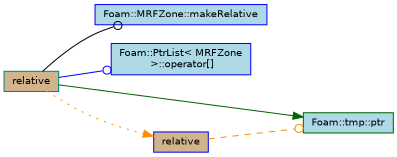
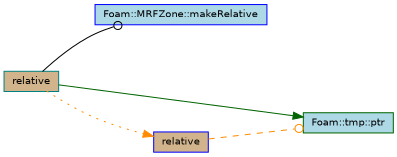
(181, 59) -> none
